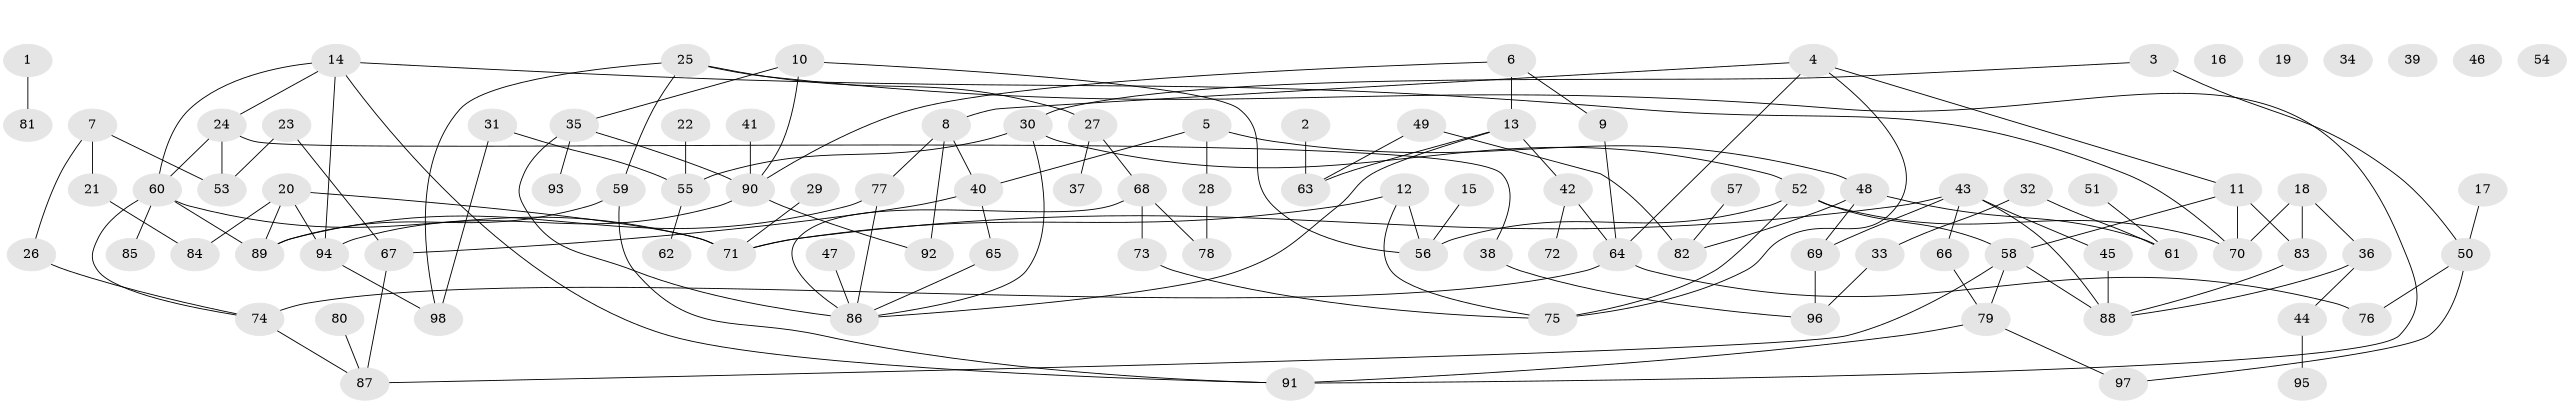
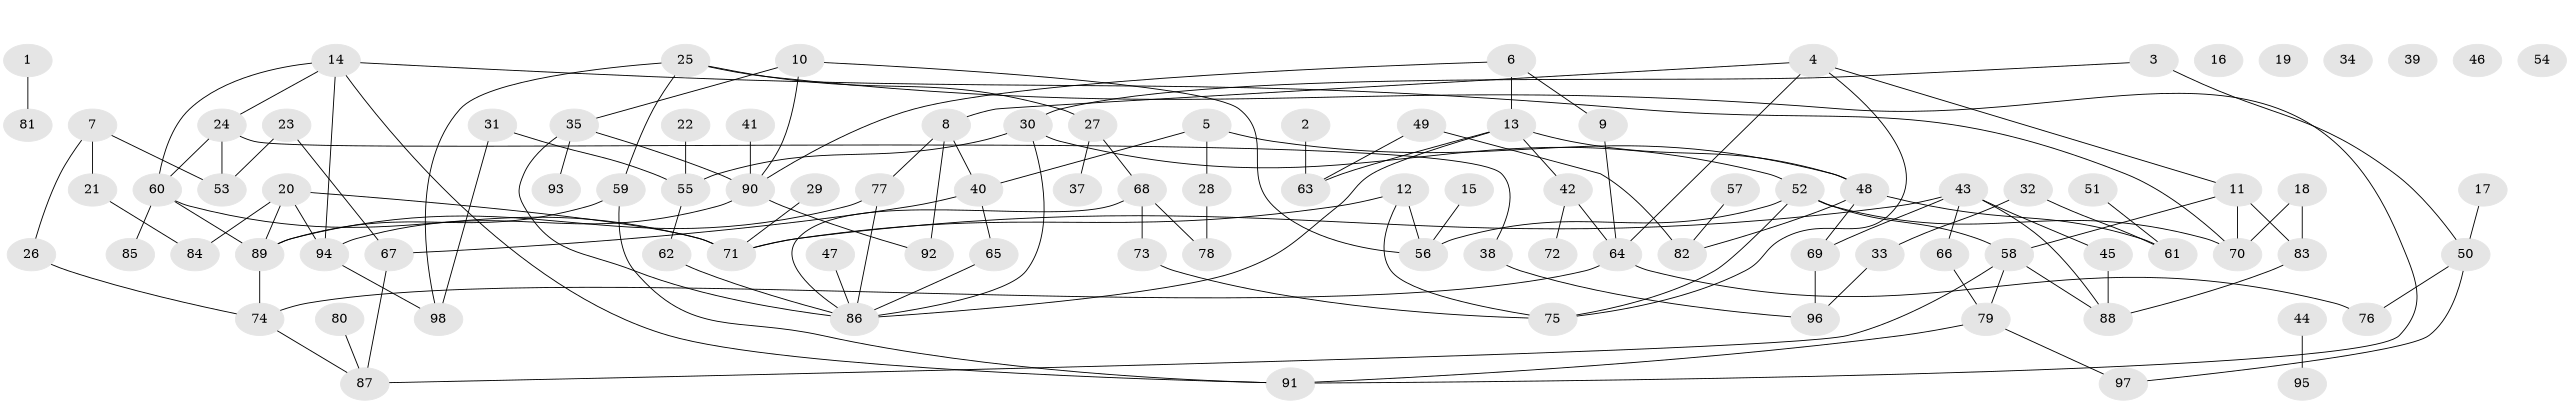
none -> (1690, 153)
(2367, 255) -> none
(101, 274) -> (260, 287)
none -> (773, 296)
